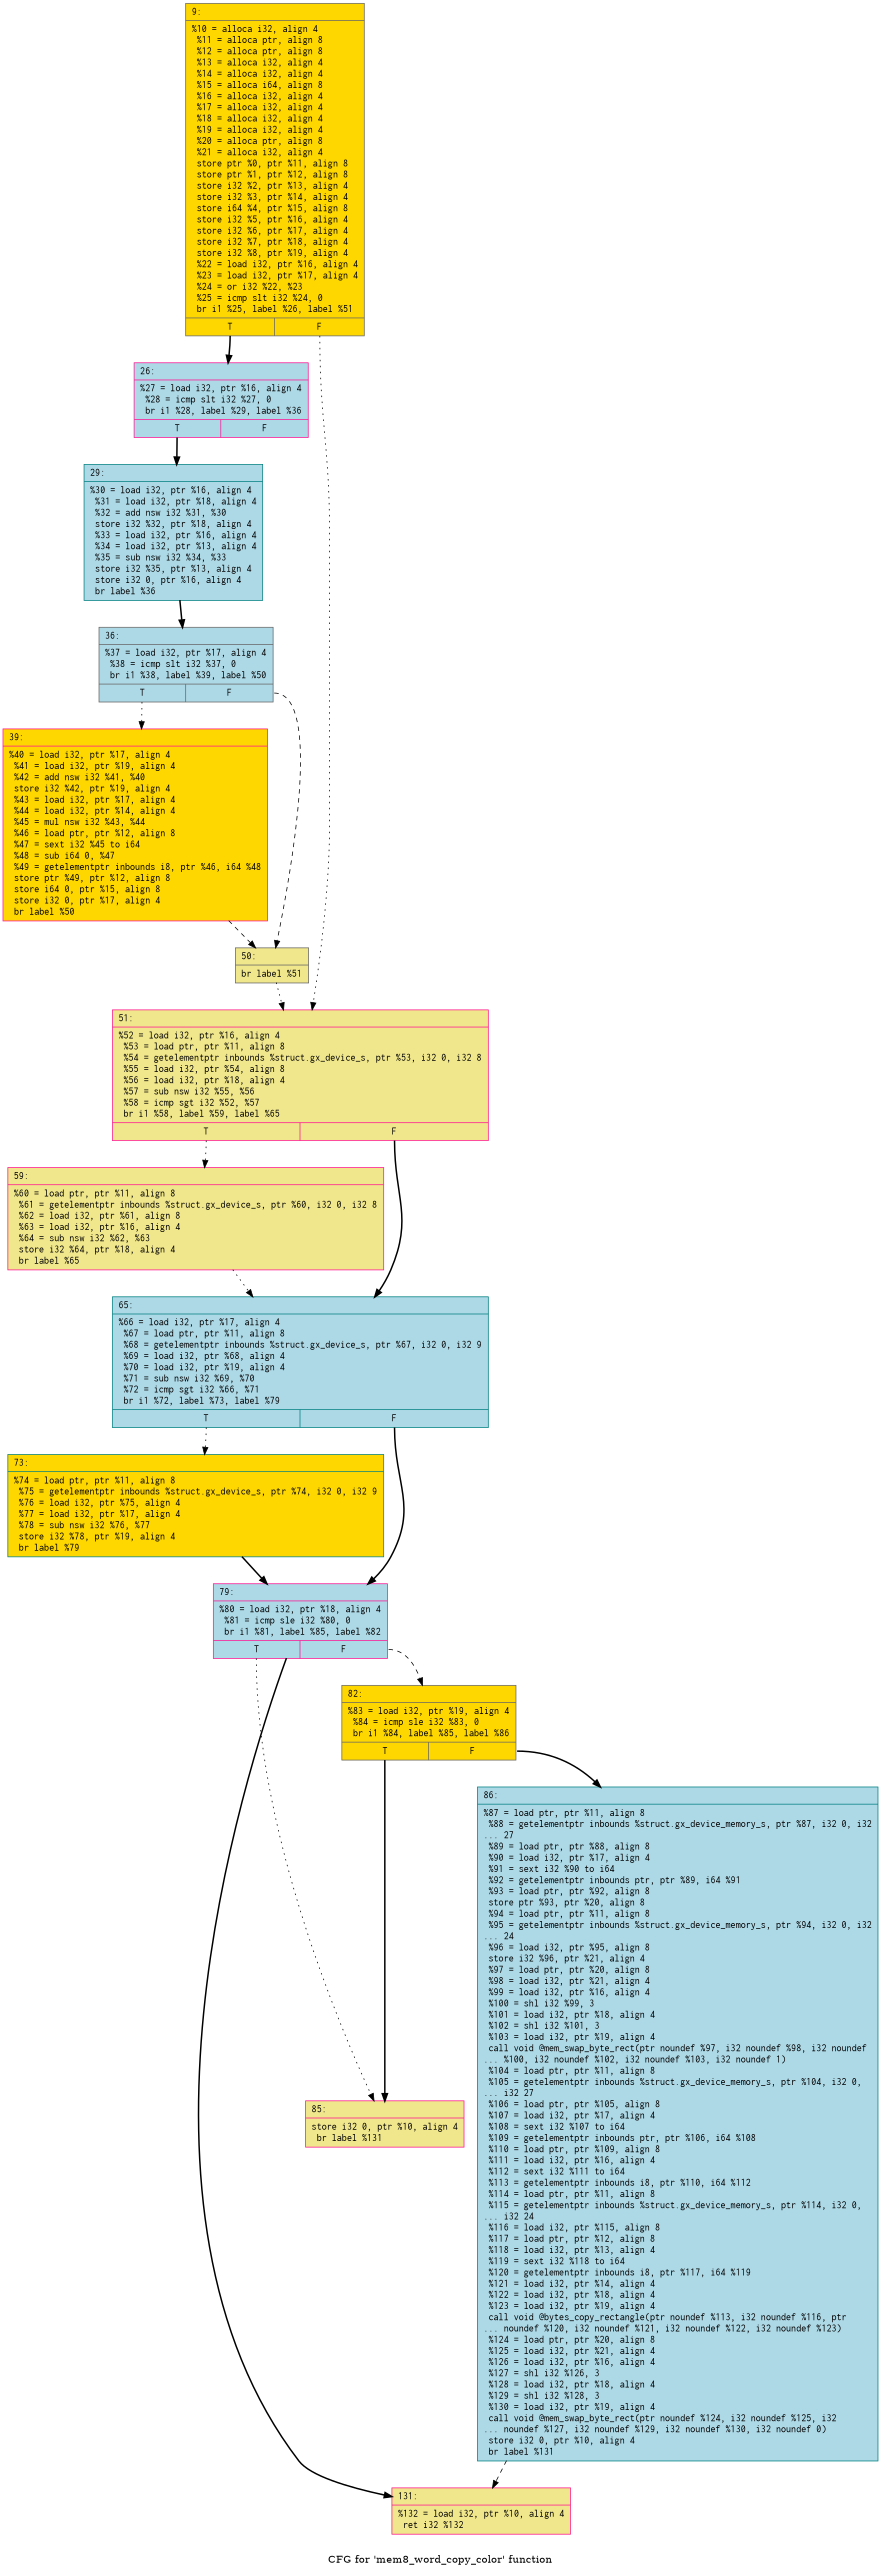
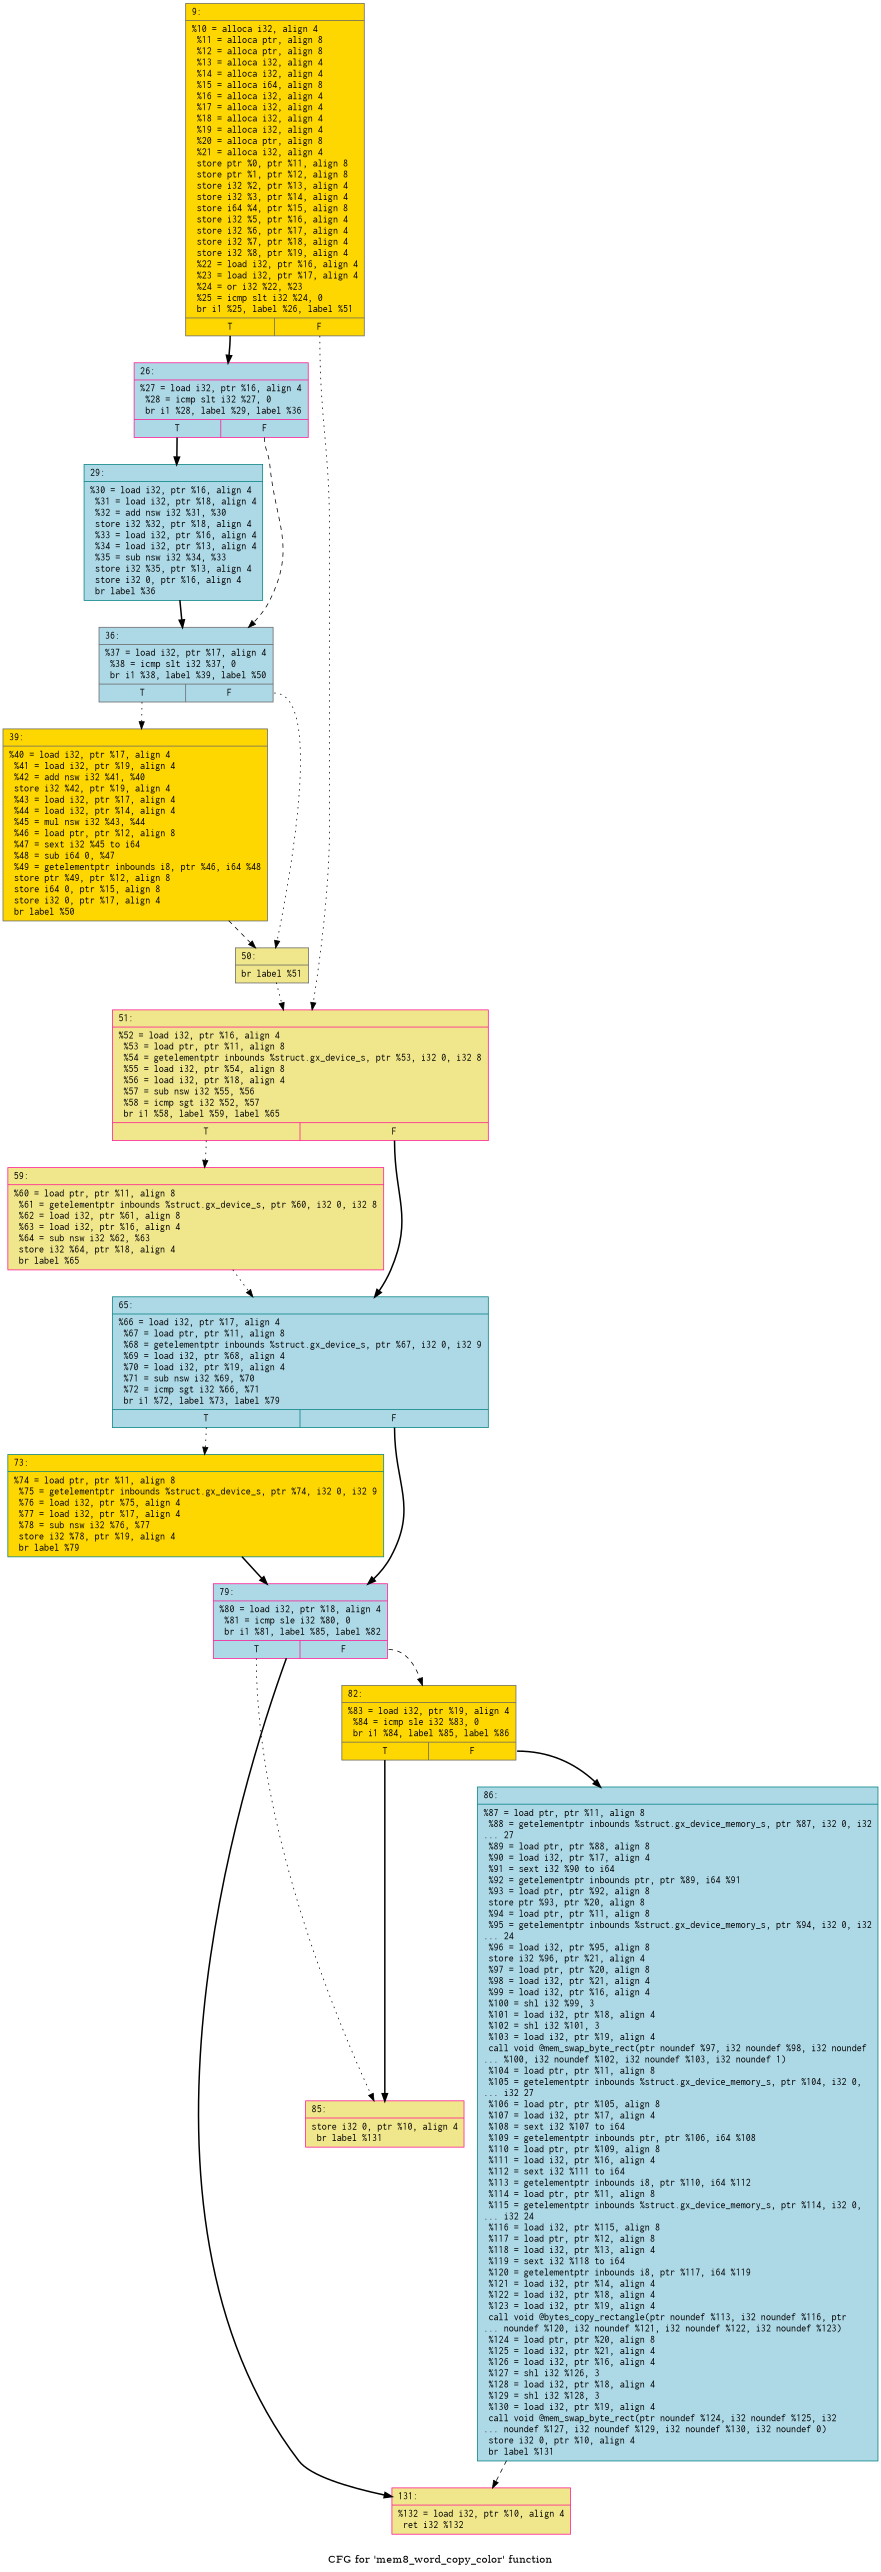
none -> (282, 533)
(297, 812) -> (297, 812)
(135, 825) -> (135, 825)
